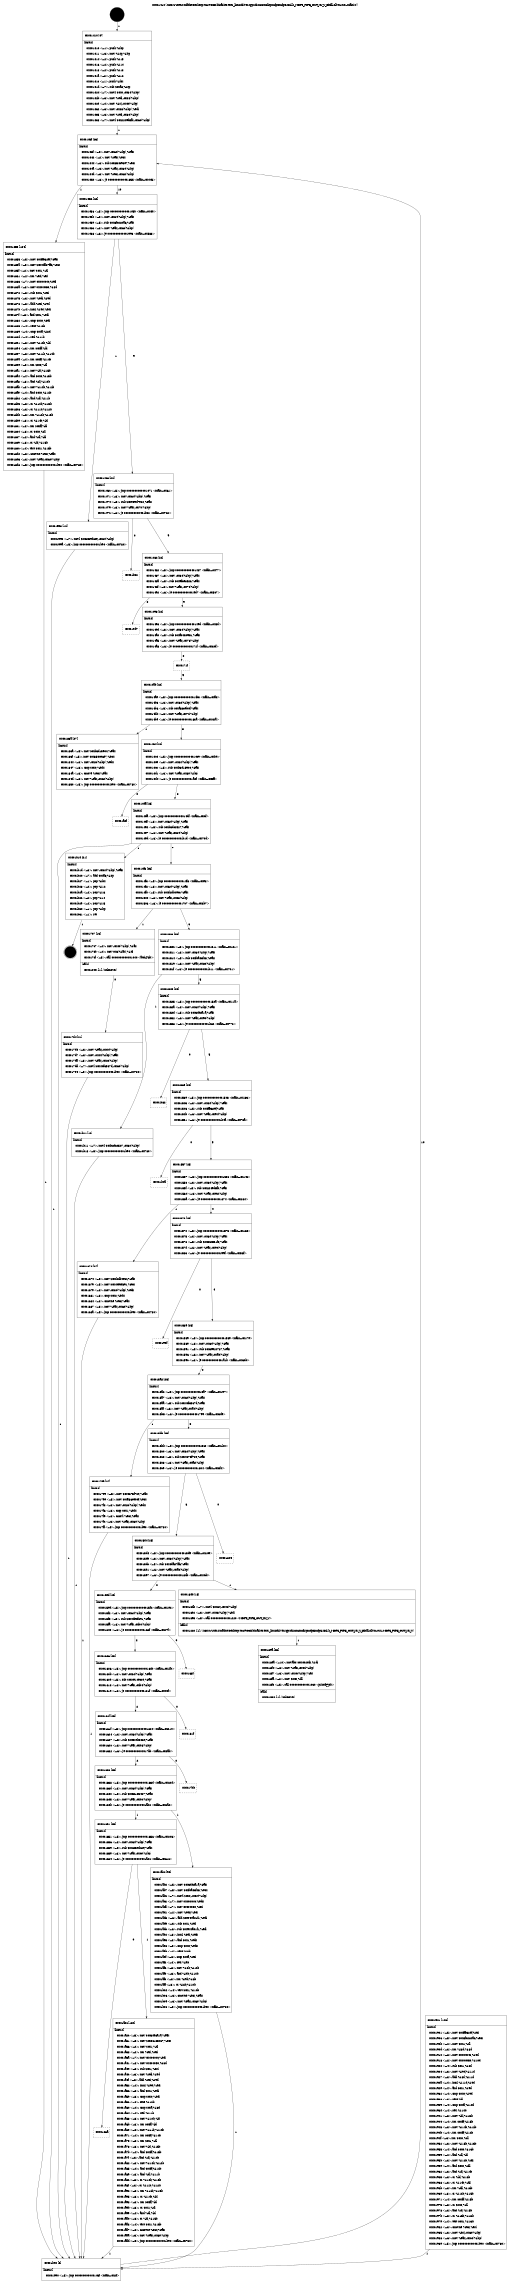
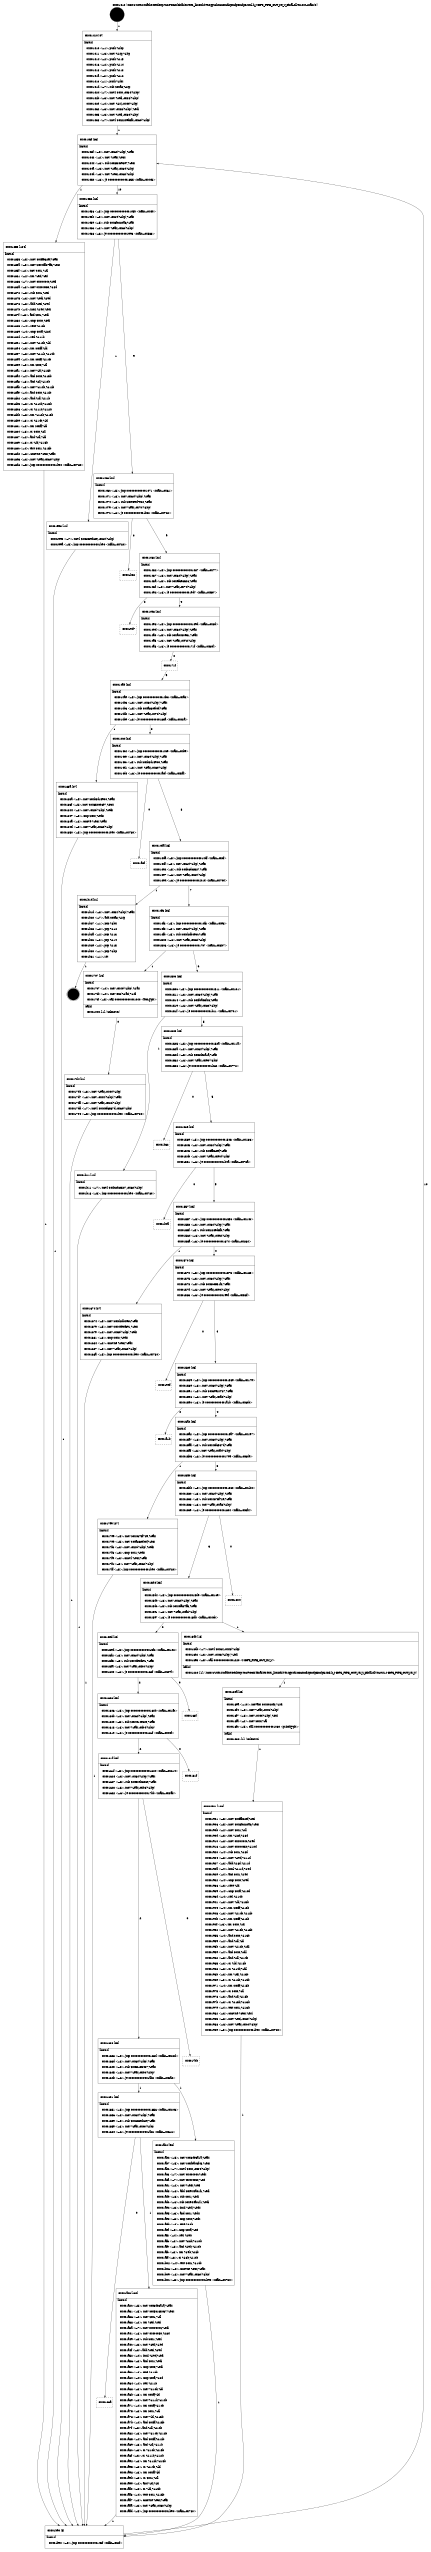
none -> (164, 1439)
(59, 1520) -> (62, 1681)
none -> (256, 1772)
